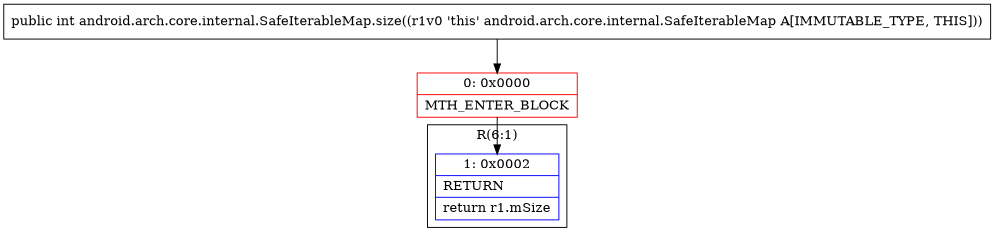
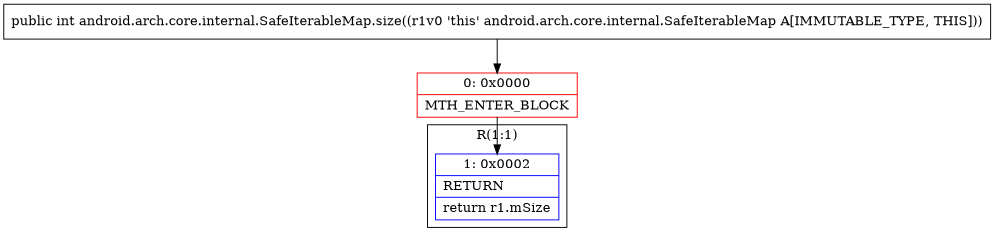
(497, 136) -> (497, 136)
